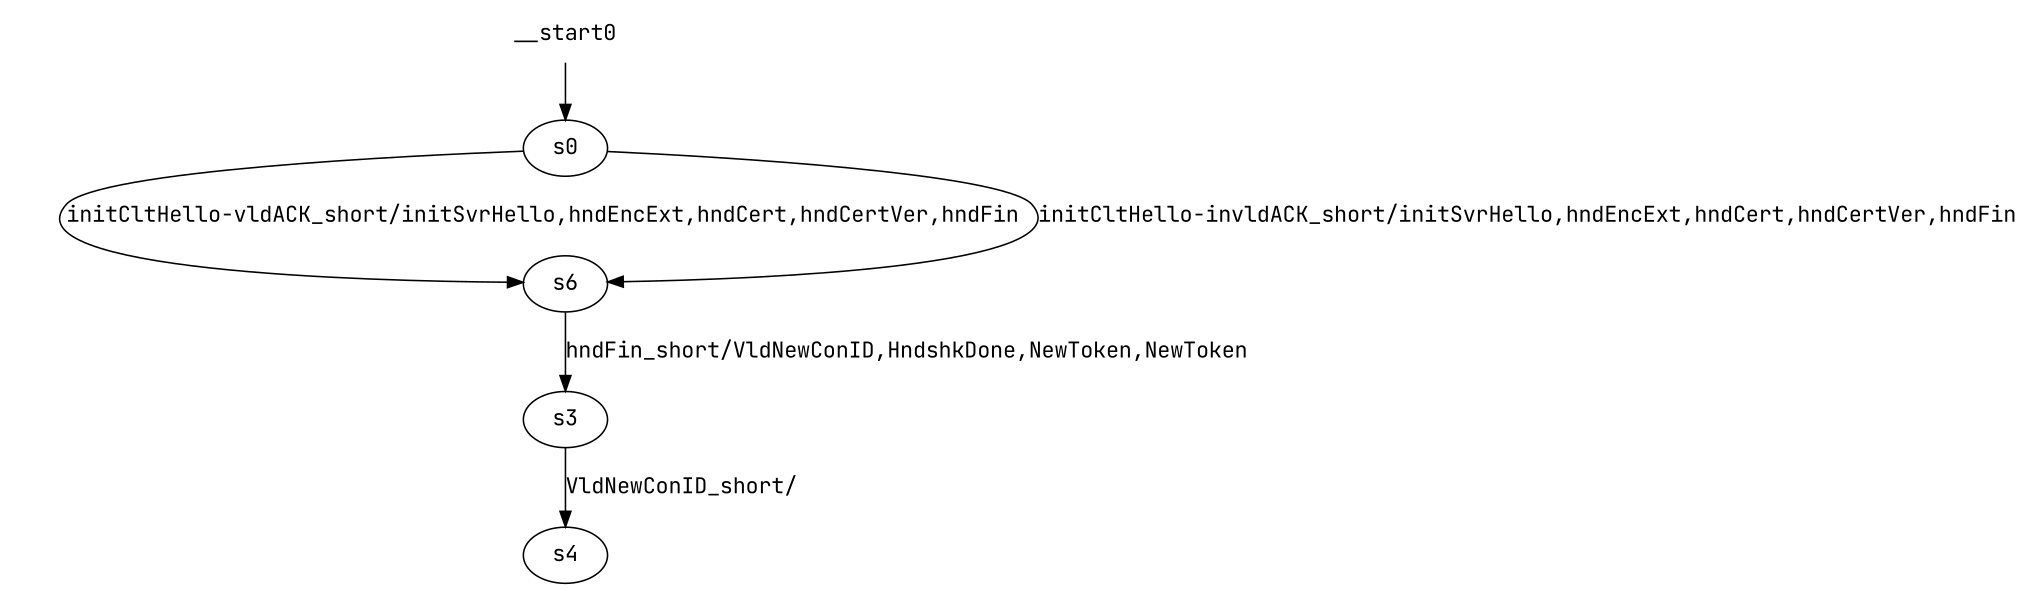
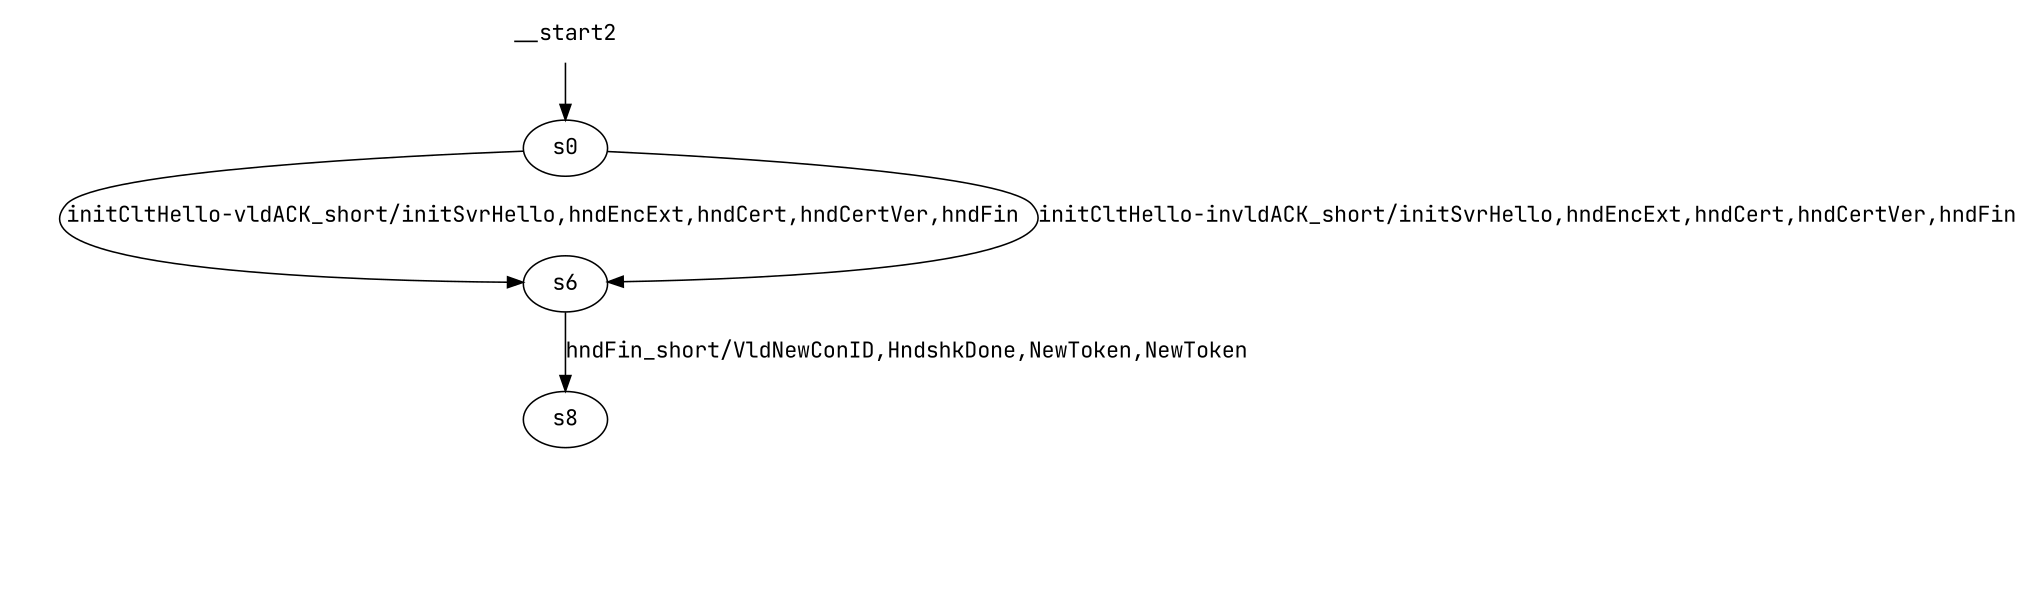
(565, 34) -> (565, 34)
(565, 420) -> (565, 420)
(565, 555) -> none
